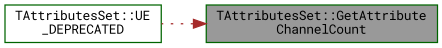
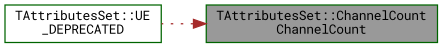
(322, 24) -> (322, 24)
